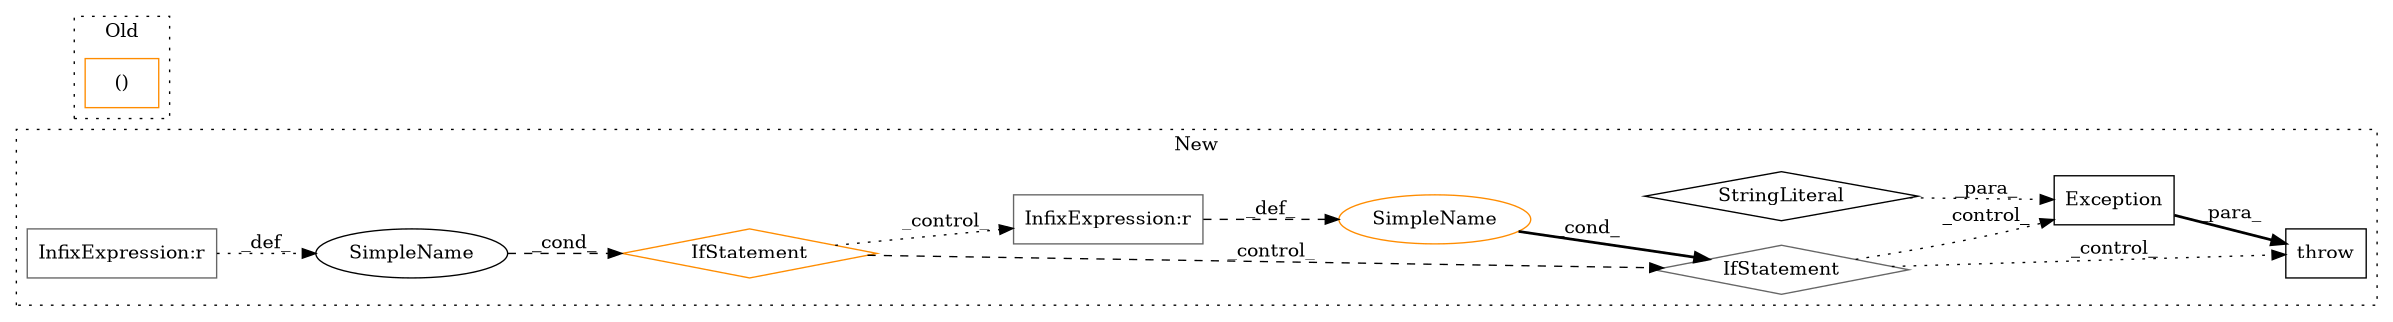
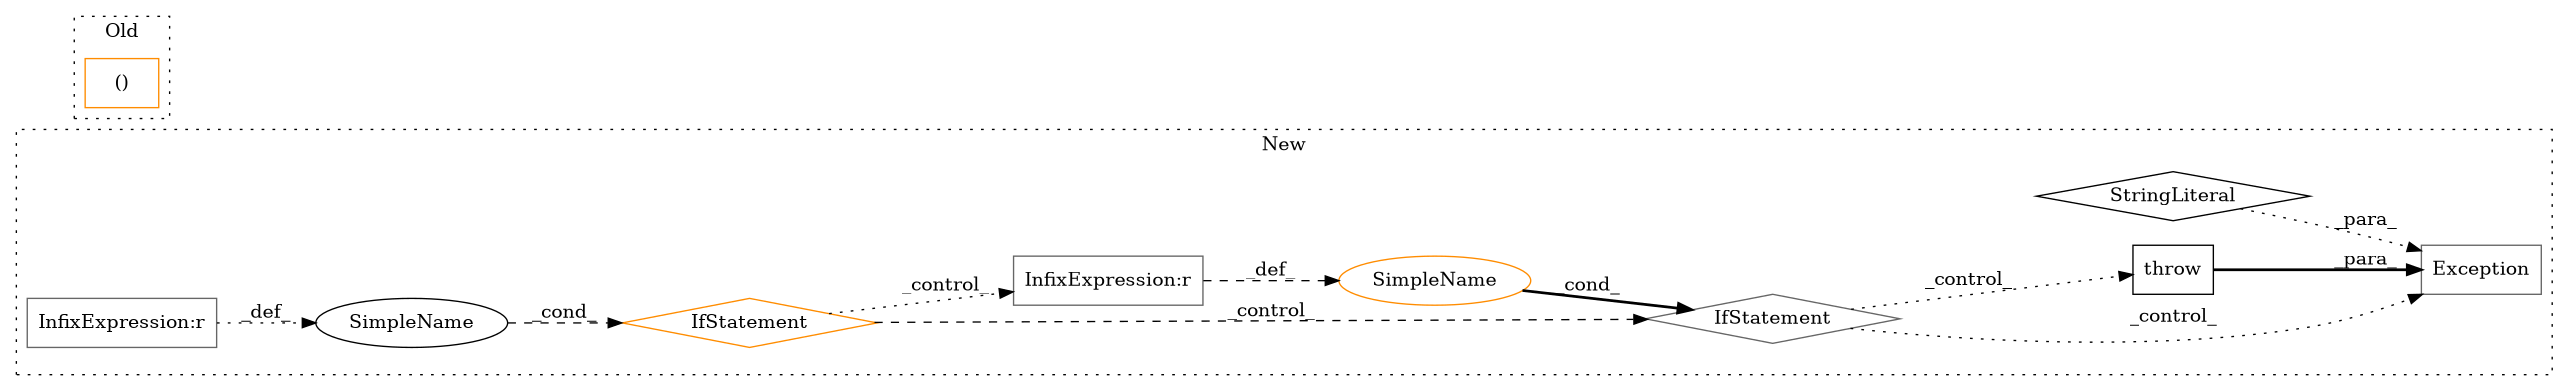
(2114, 200) -> (2481, 270)
(2223, 228) -> (2311, 270)
